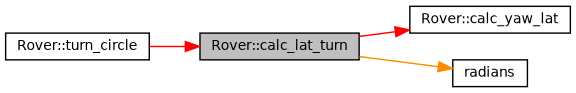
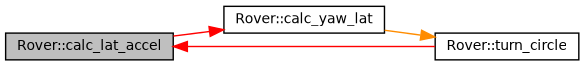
none -> (403, 33)
(280, 46) -> (89, 46)
(490, 73) -> none
